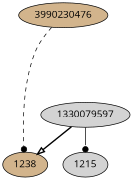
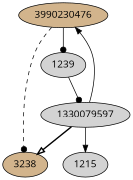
none -> (63, 65)
none -> (94, 66)
(85, 136) -> (85, 136)
(25, 165) -> (25, 165)
